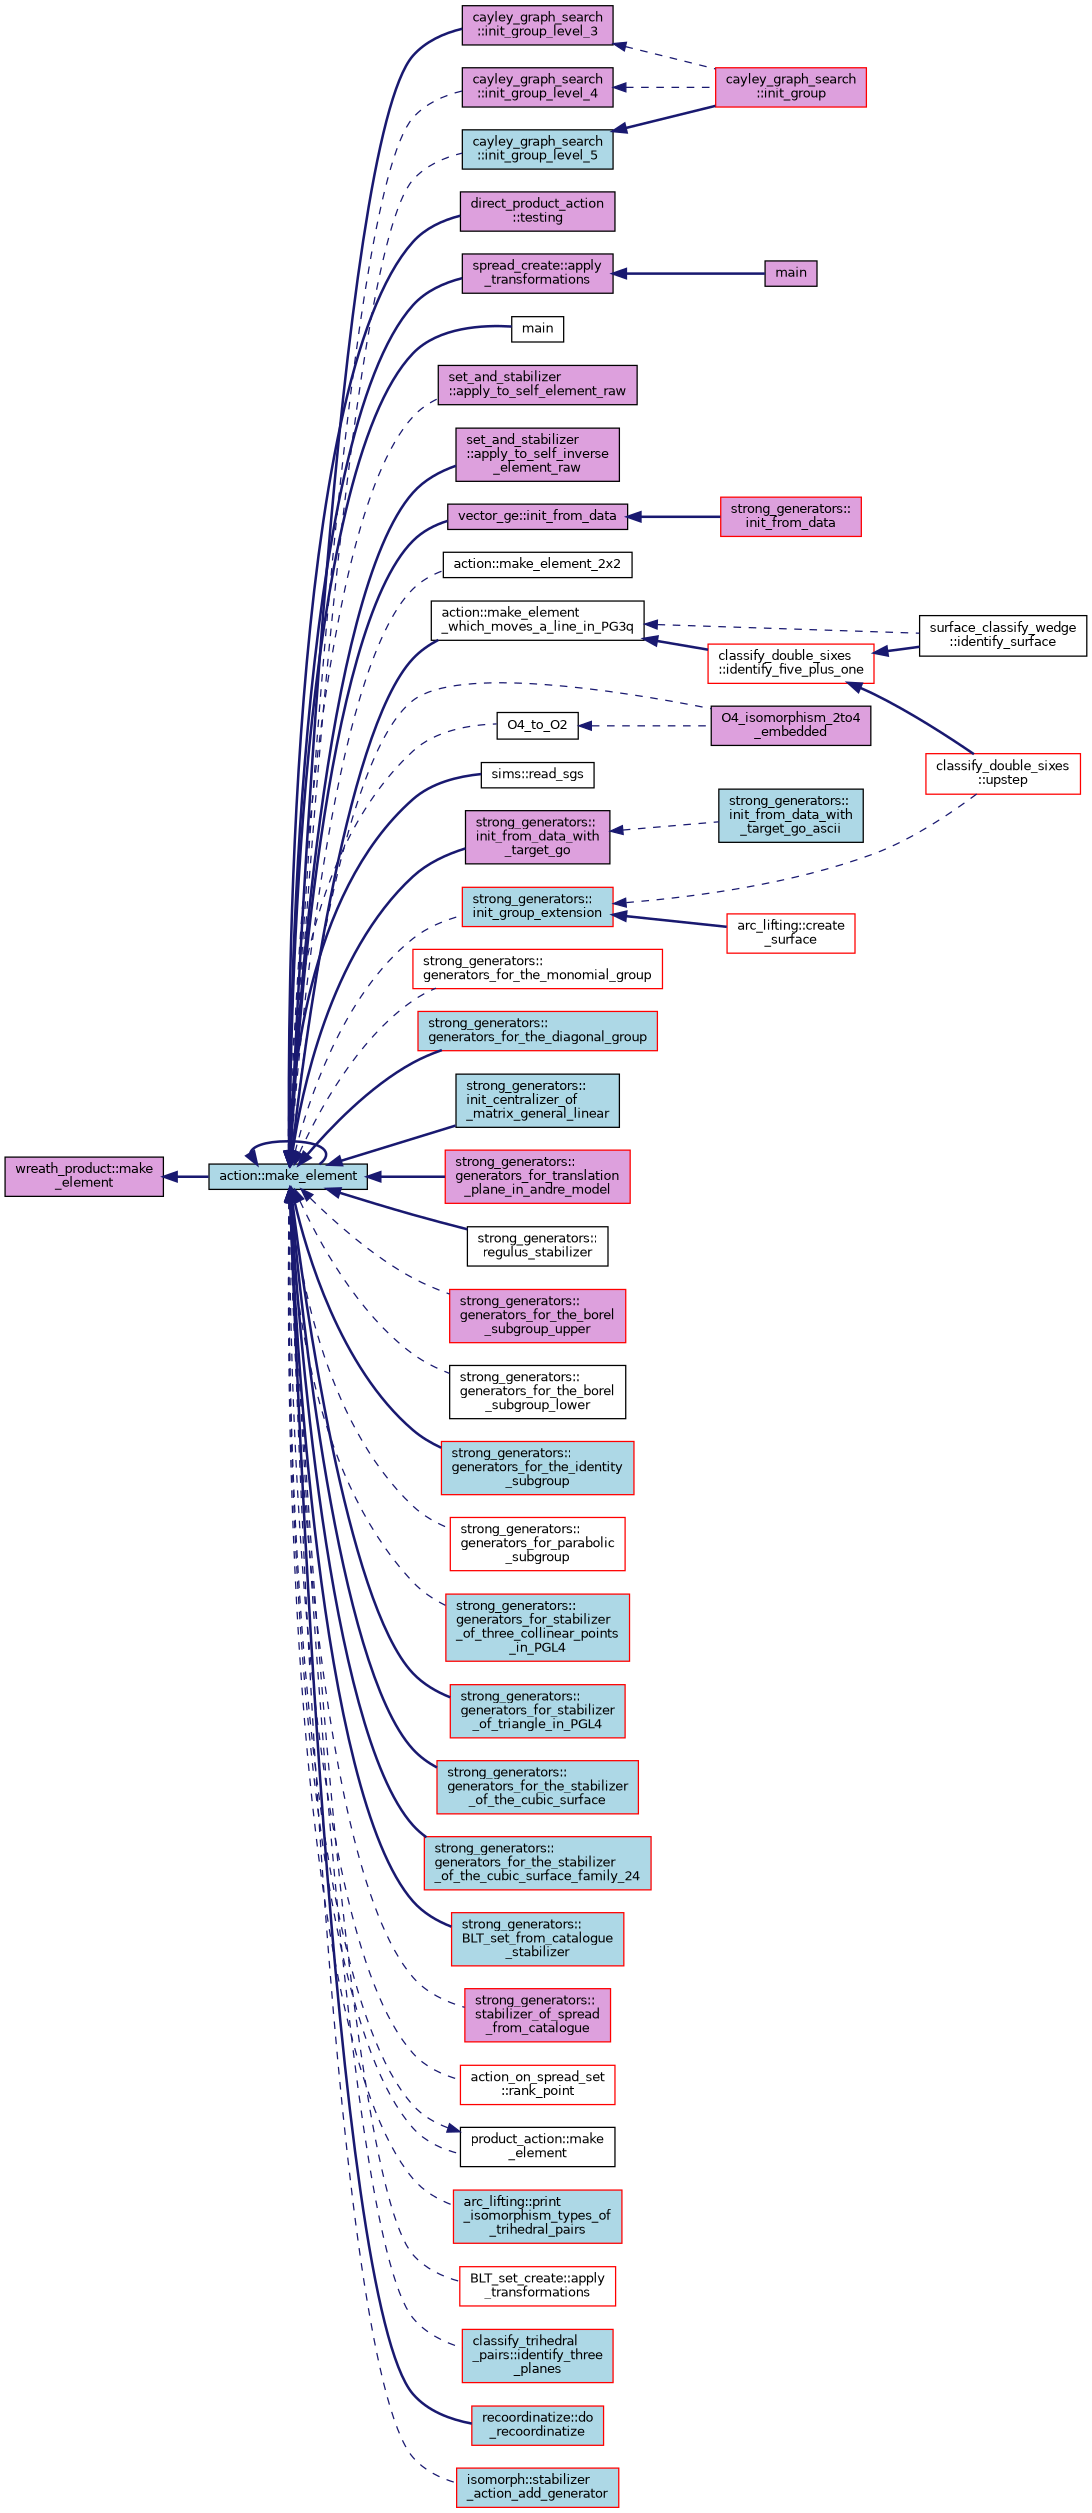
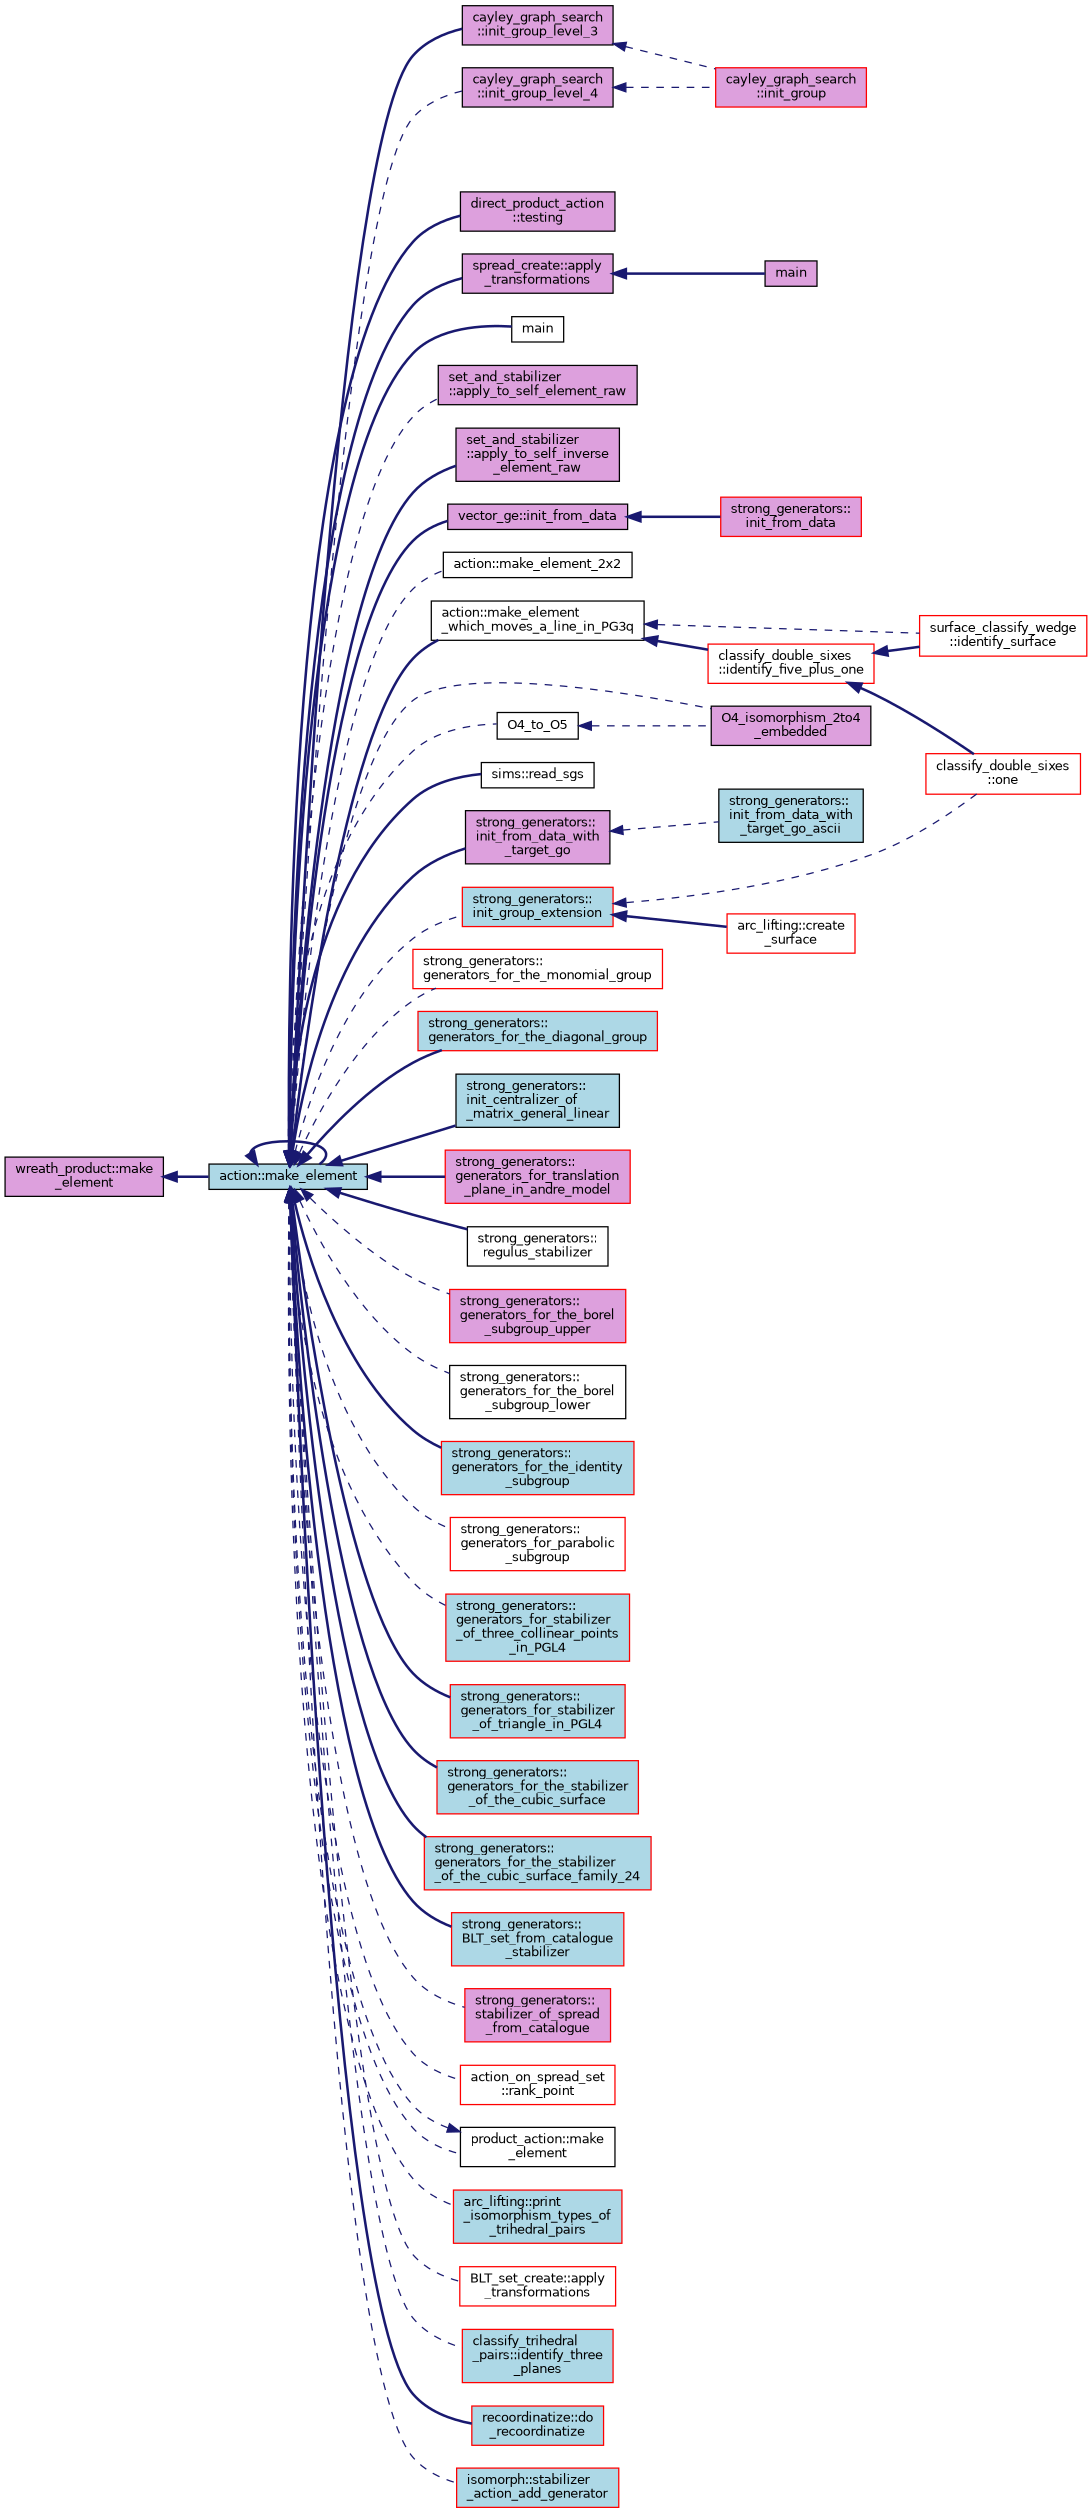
(538, 149) -> none
(1003, 636) -> (1003, 636)
(538, 726) -> (538, 726)
(1003, 774) -> (1003, 774)
